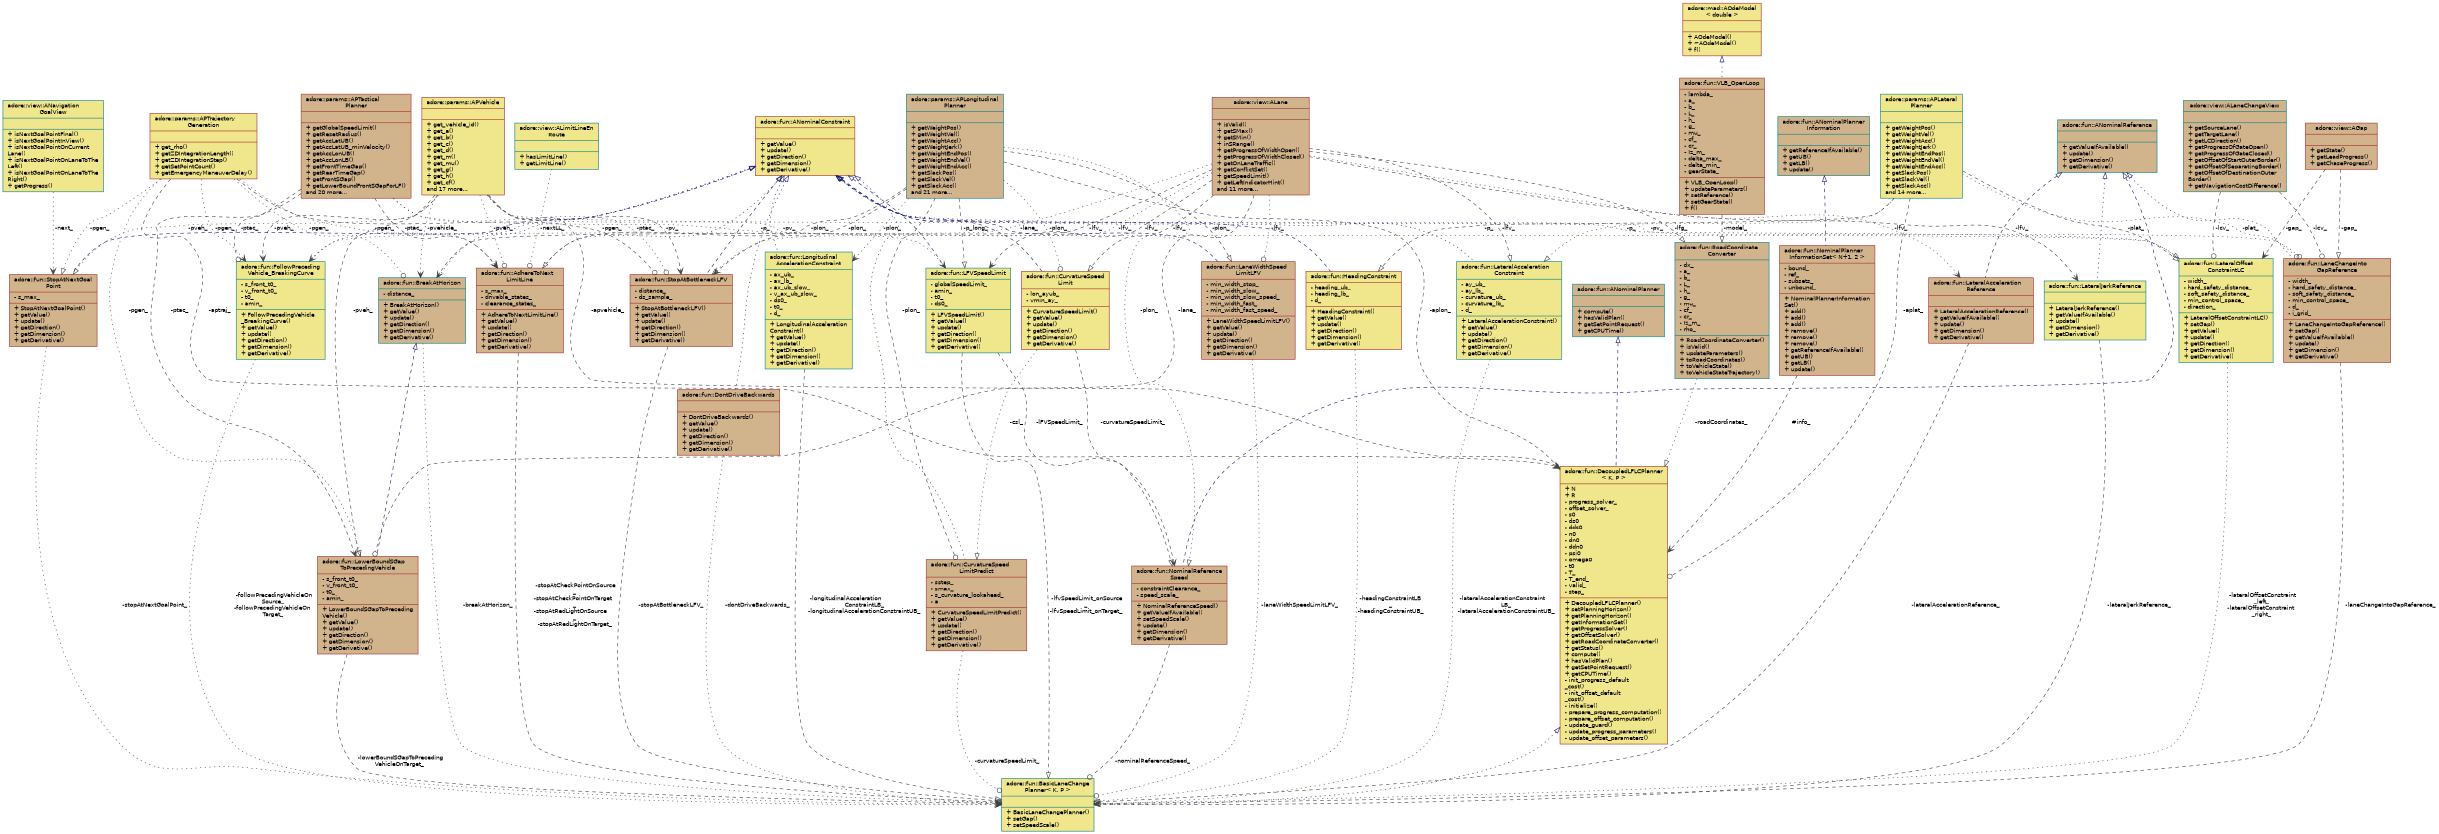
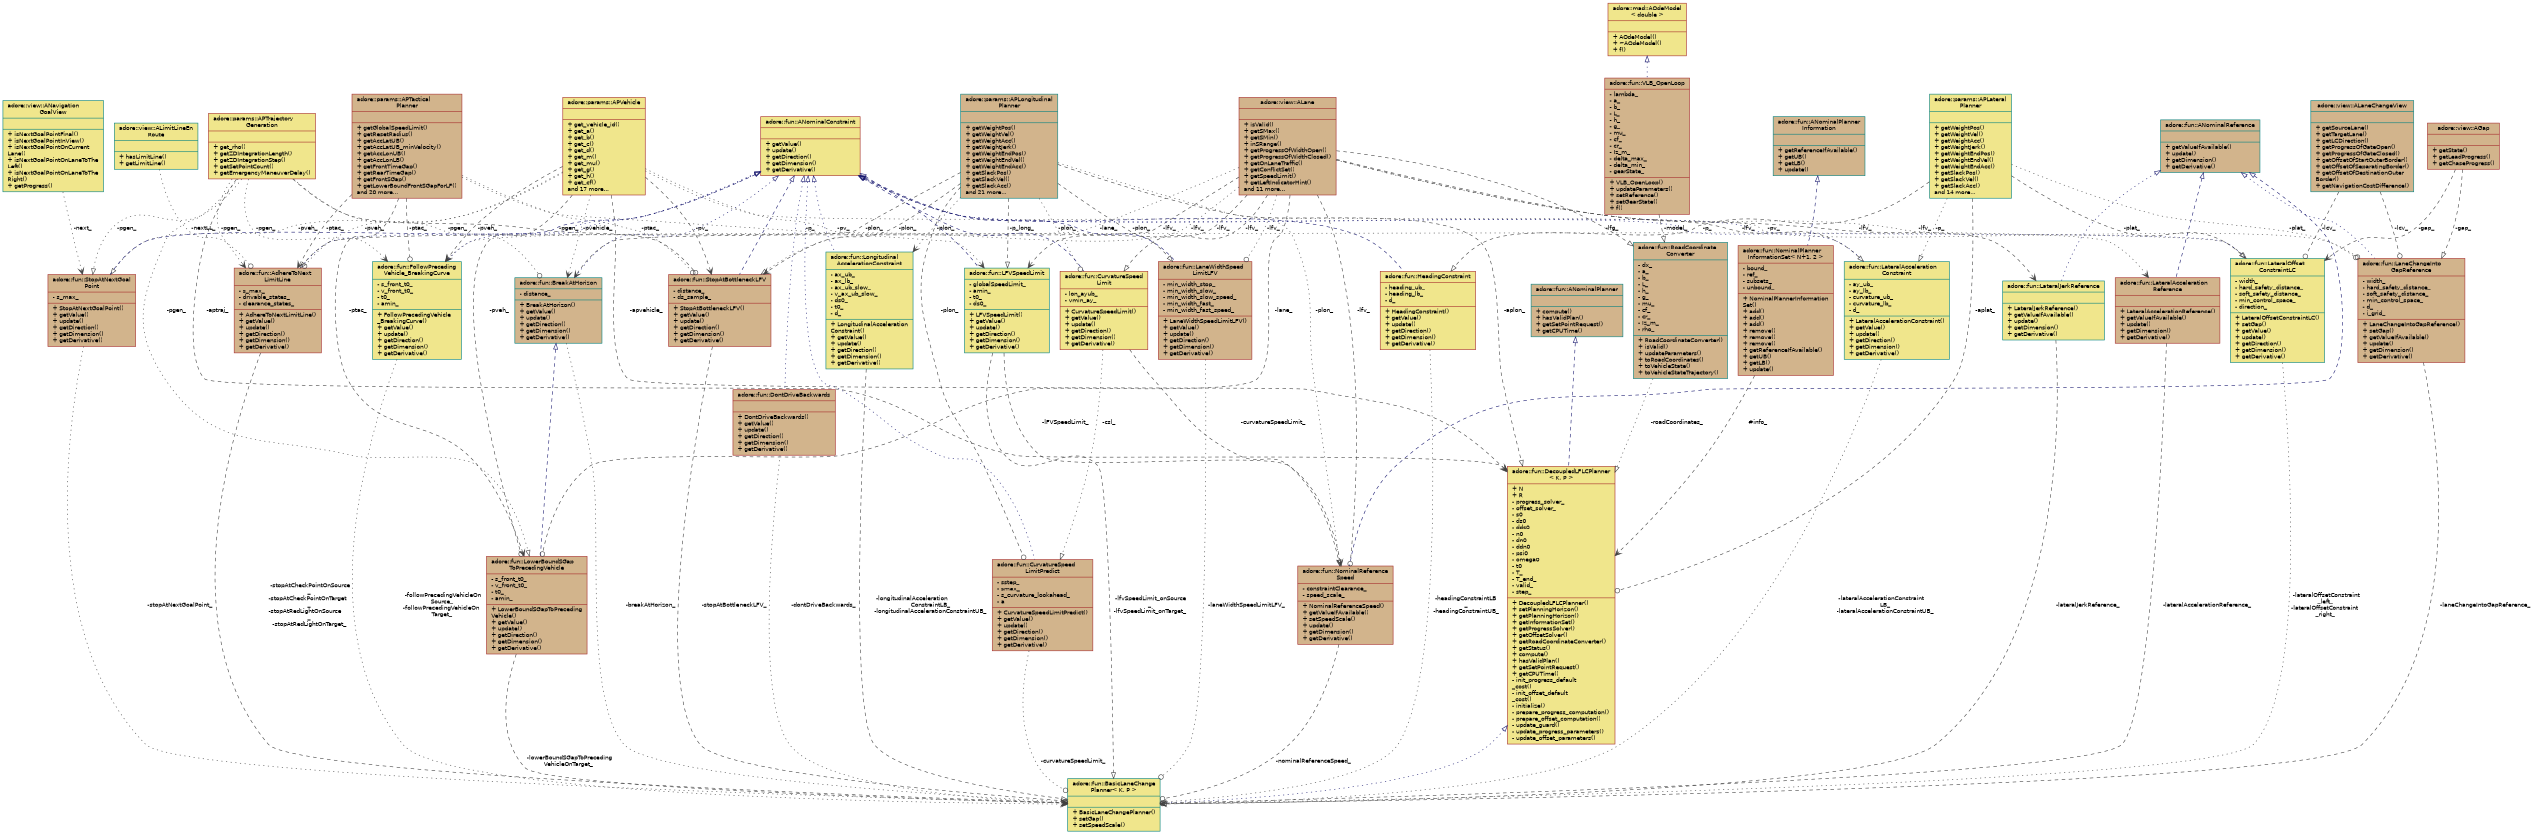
none -> (1355, 376)
